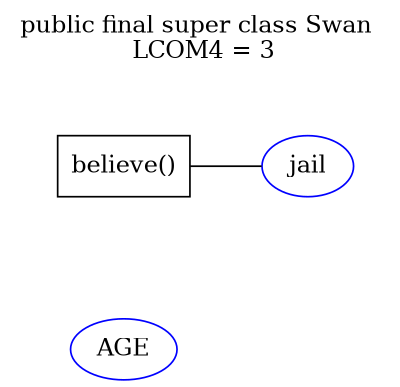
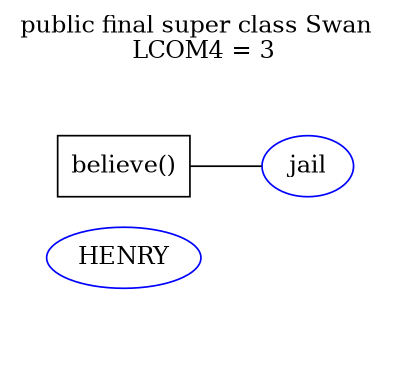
none -> (124, 258)
(124, 349) -> none
